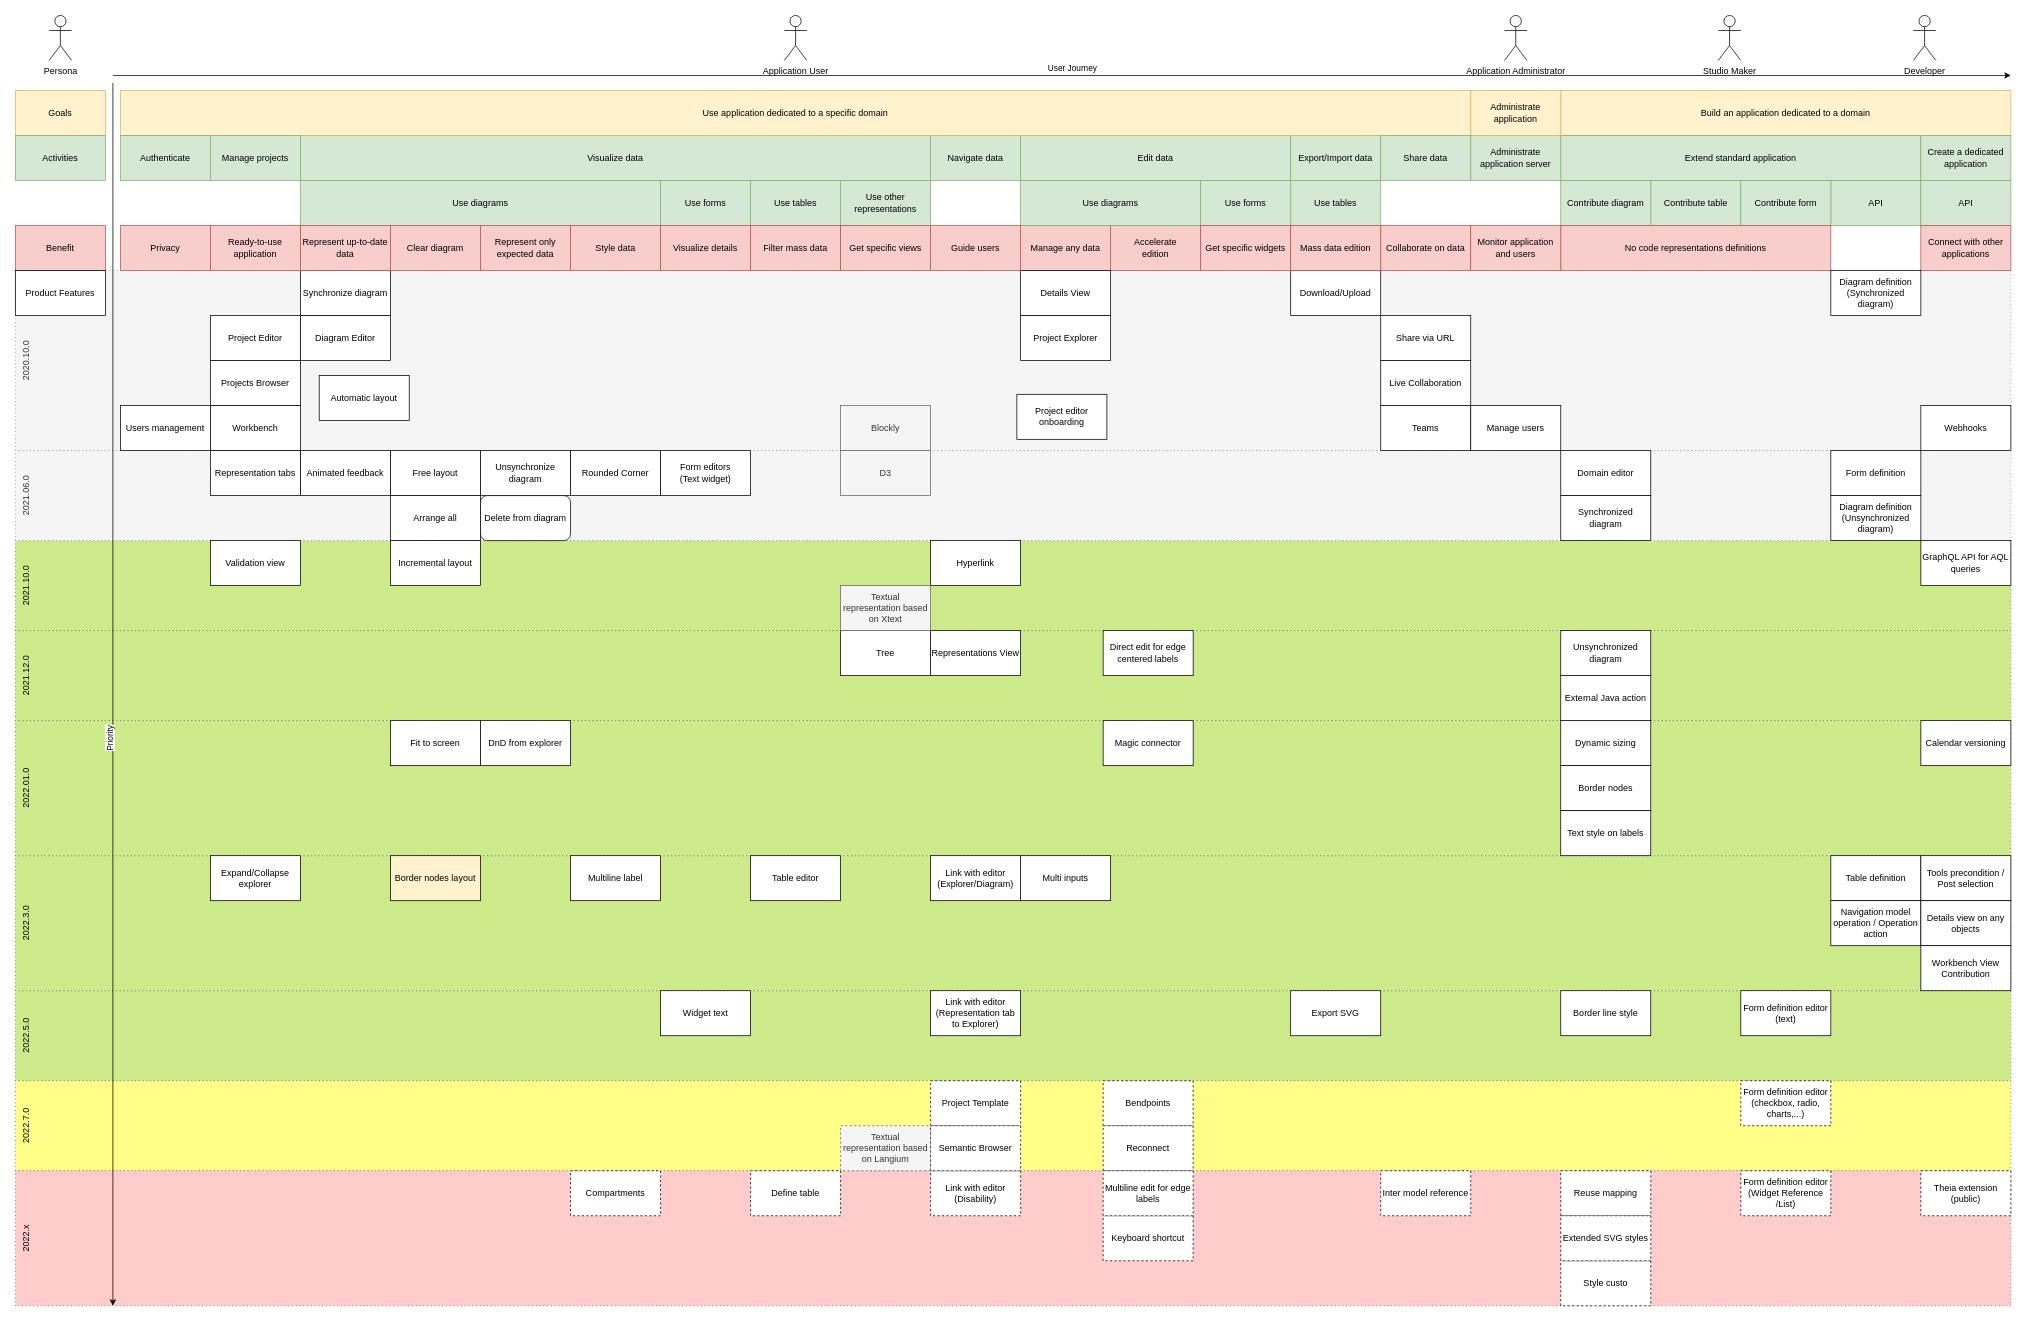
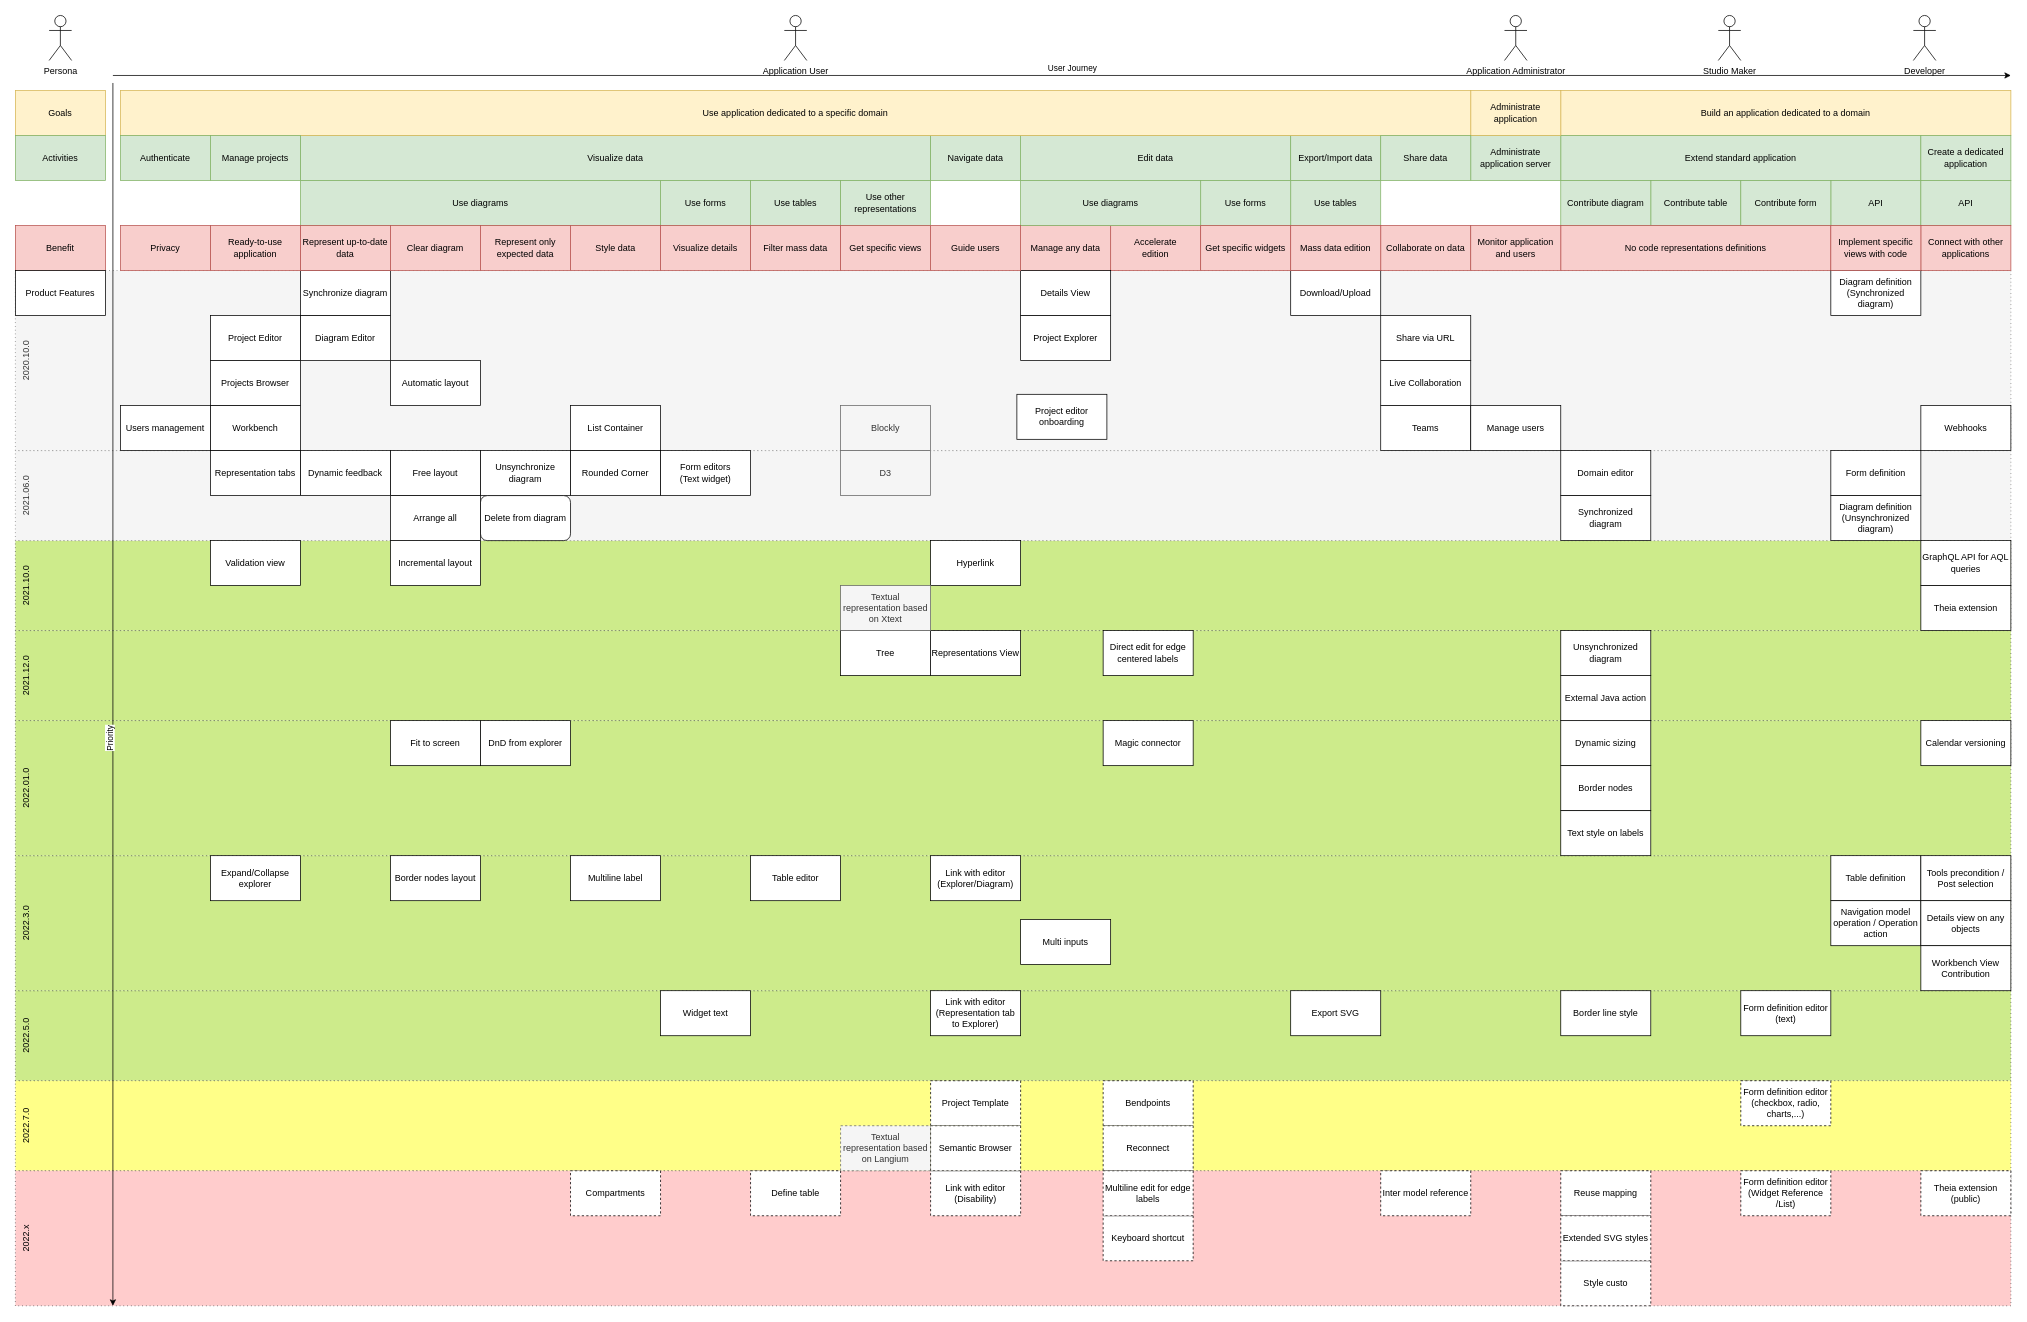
none -> (1875, 248)
(364, 398) -> (435, 383)
none -> (615, 428)
(345, 473) -> (345, 473)
none -> (1965, 608)
(435, 878) -> (435, 878)
(1065, 878) -> (1065, 942)
